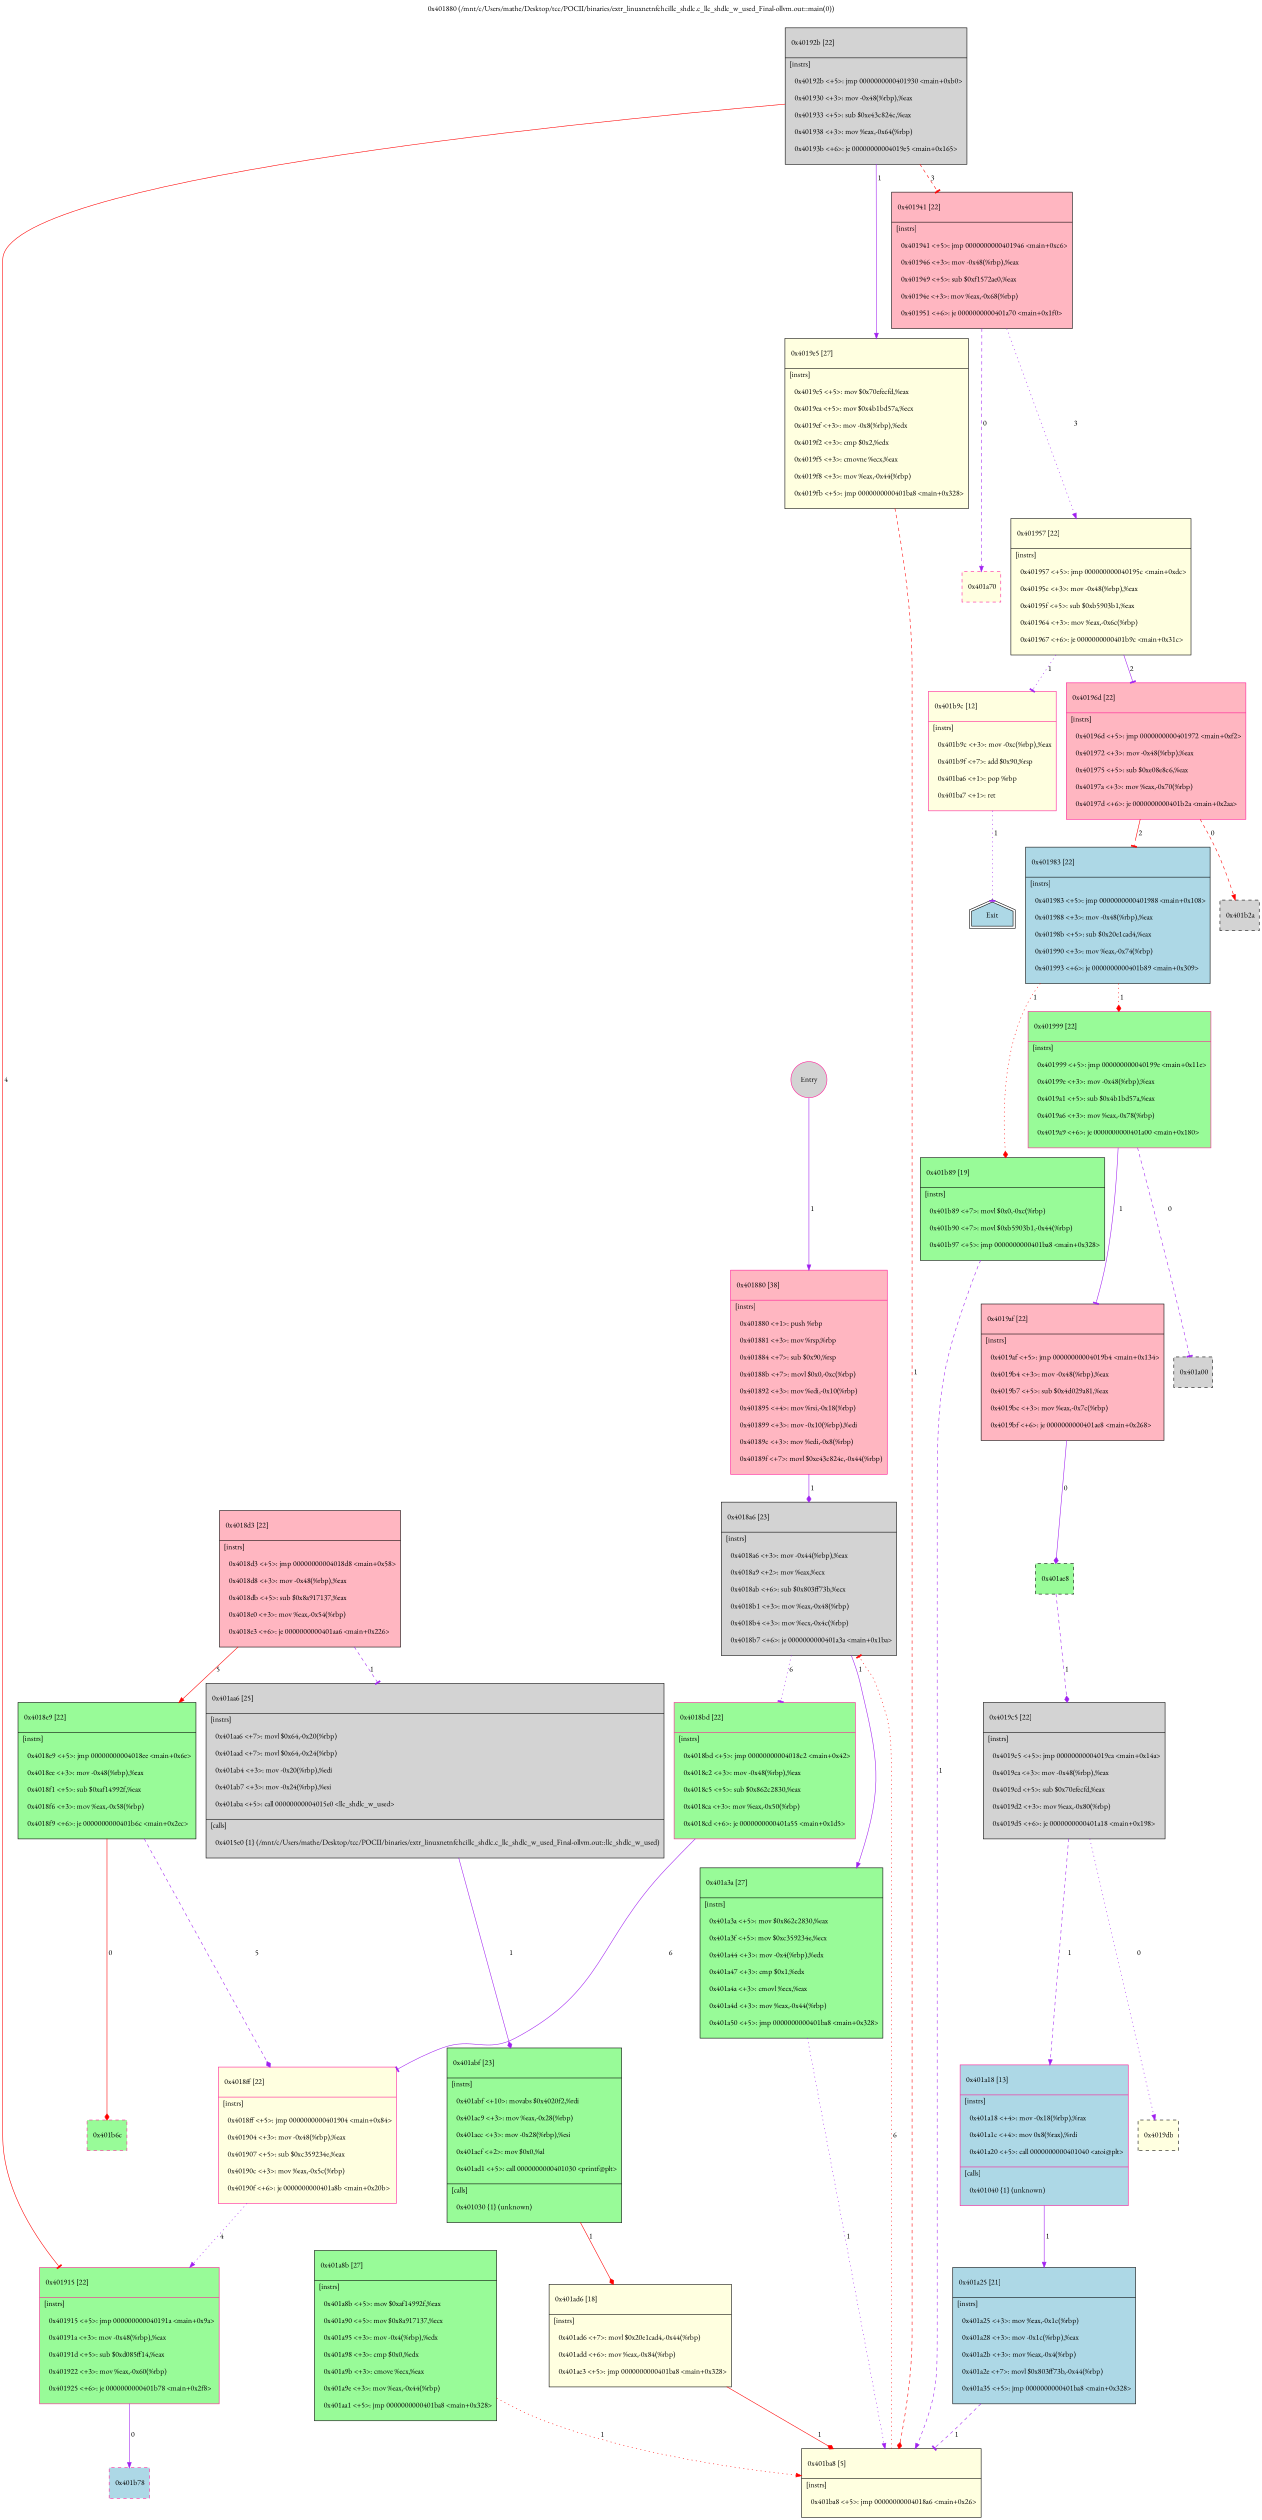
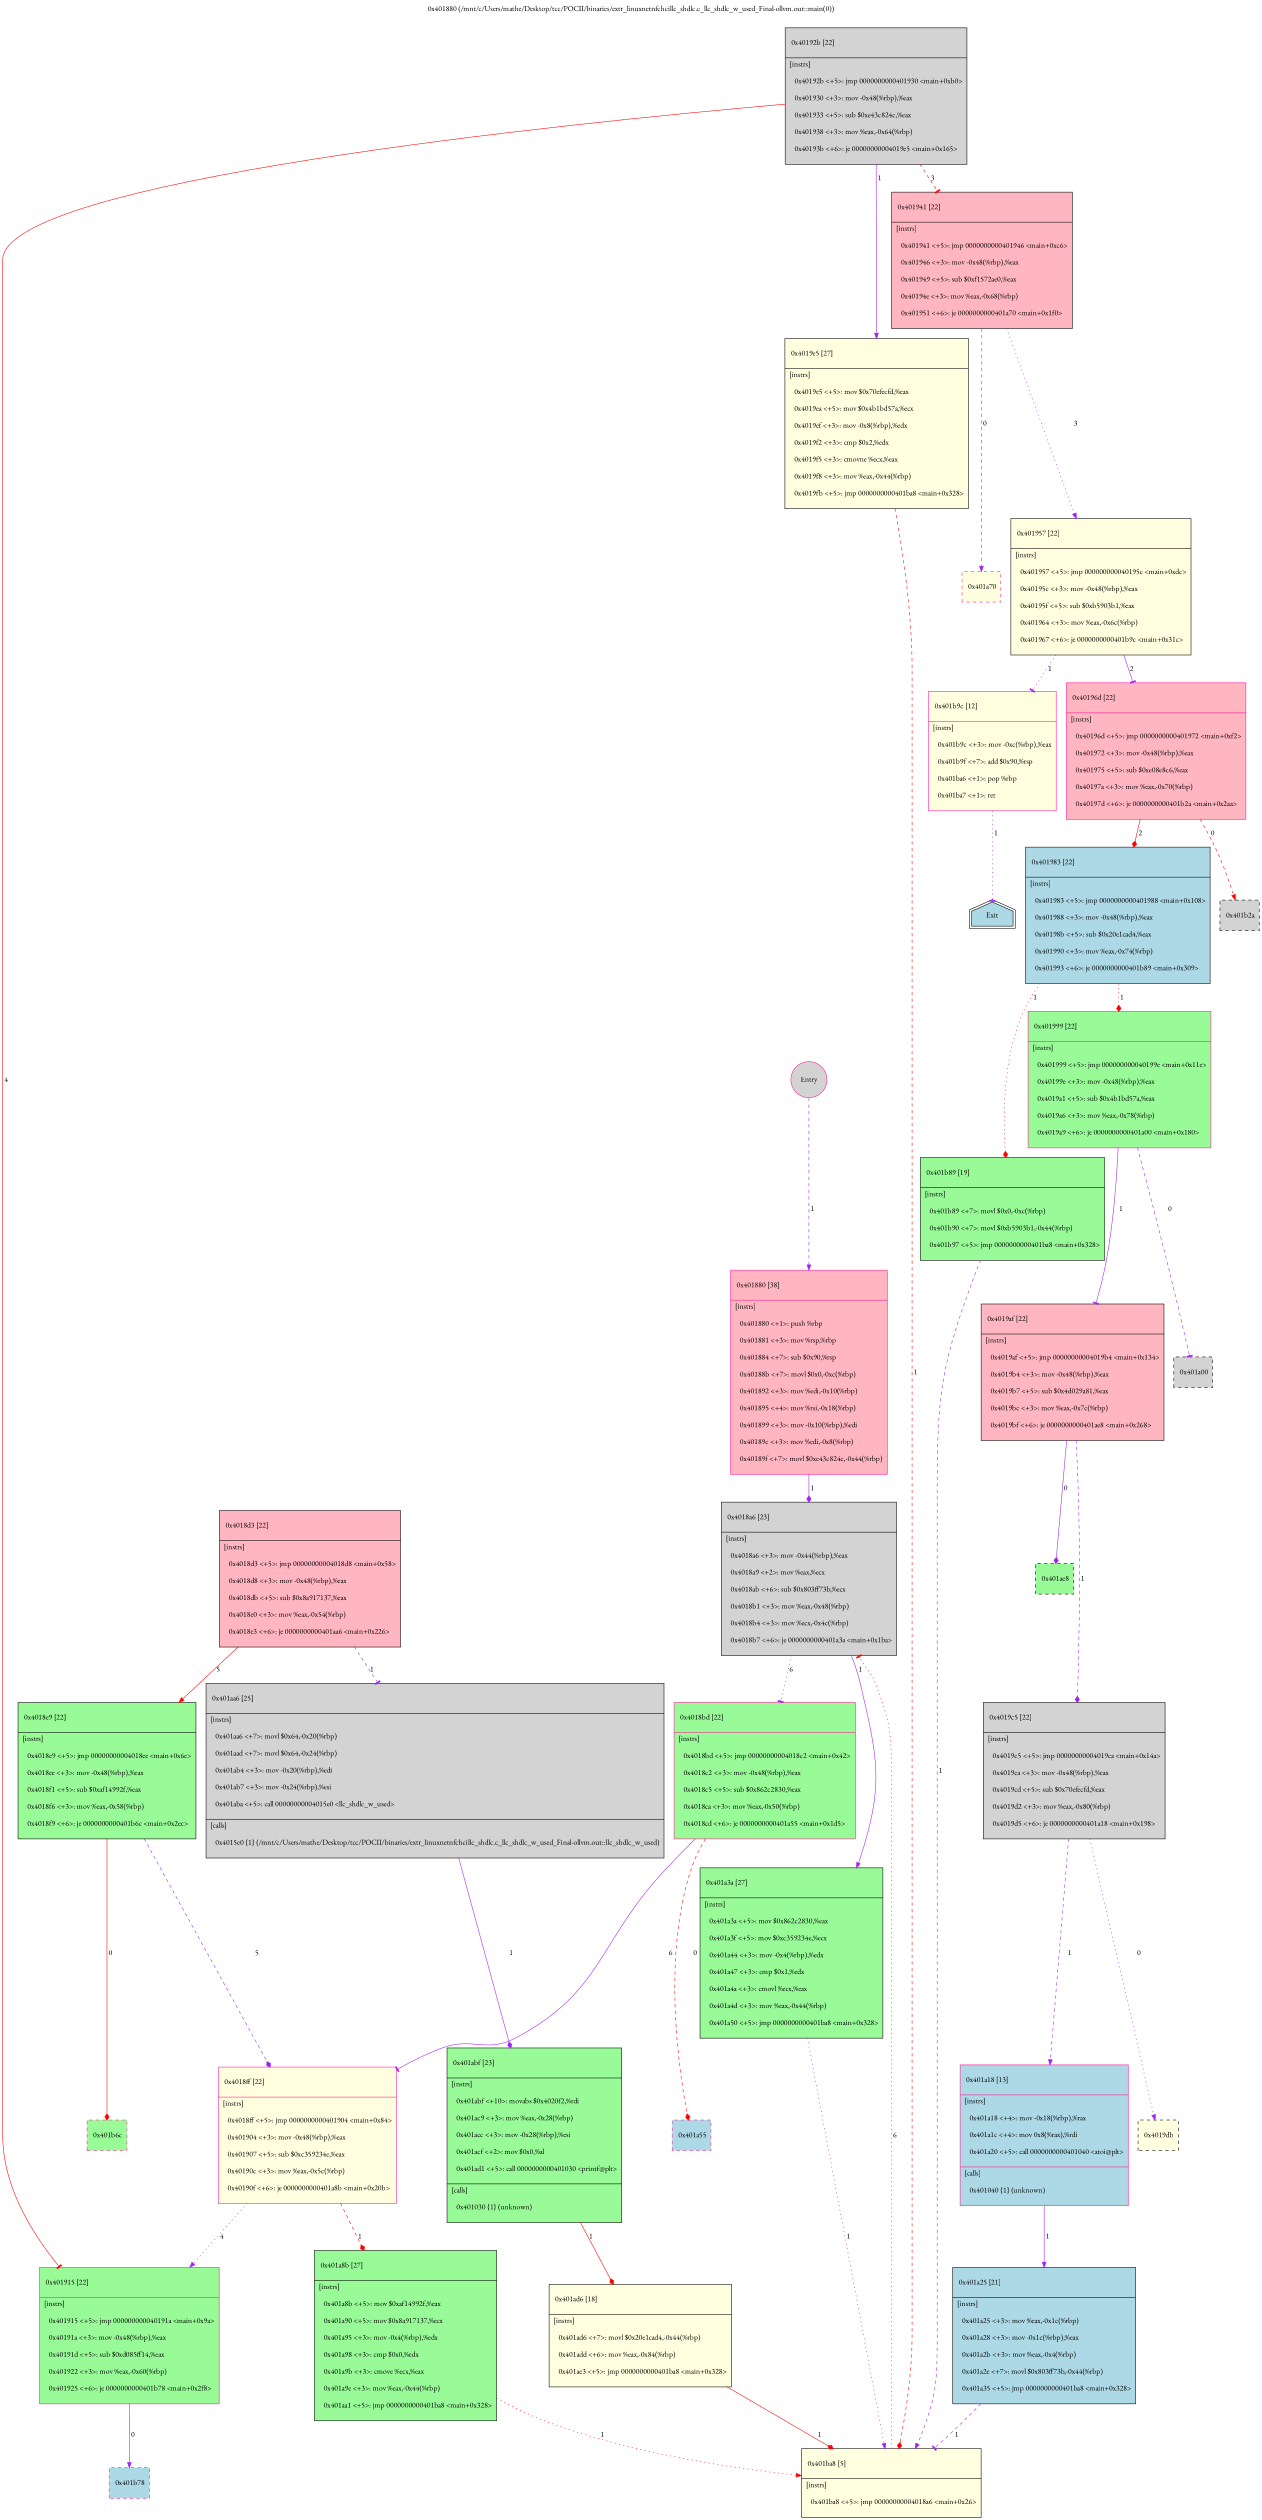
(1138, 830) -> (1138, 830)
(809, 1181) -> (809, 1181)
(1061, 1645) -> (1080, 1568)
none -> (692, 2135)
none -> (351, 2224)
